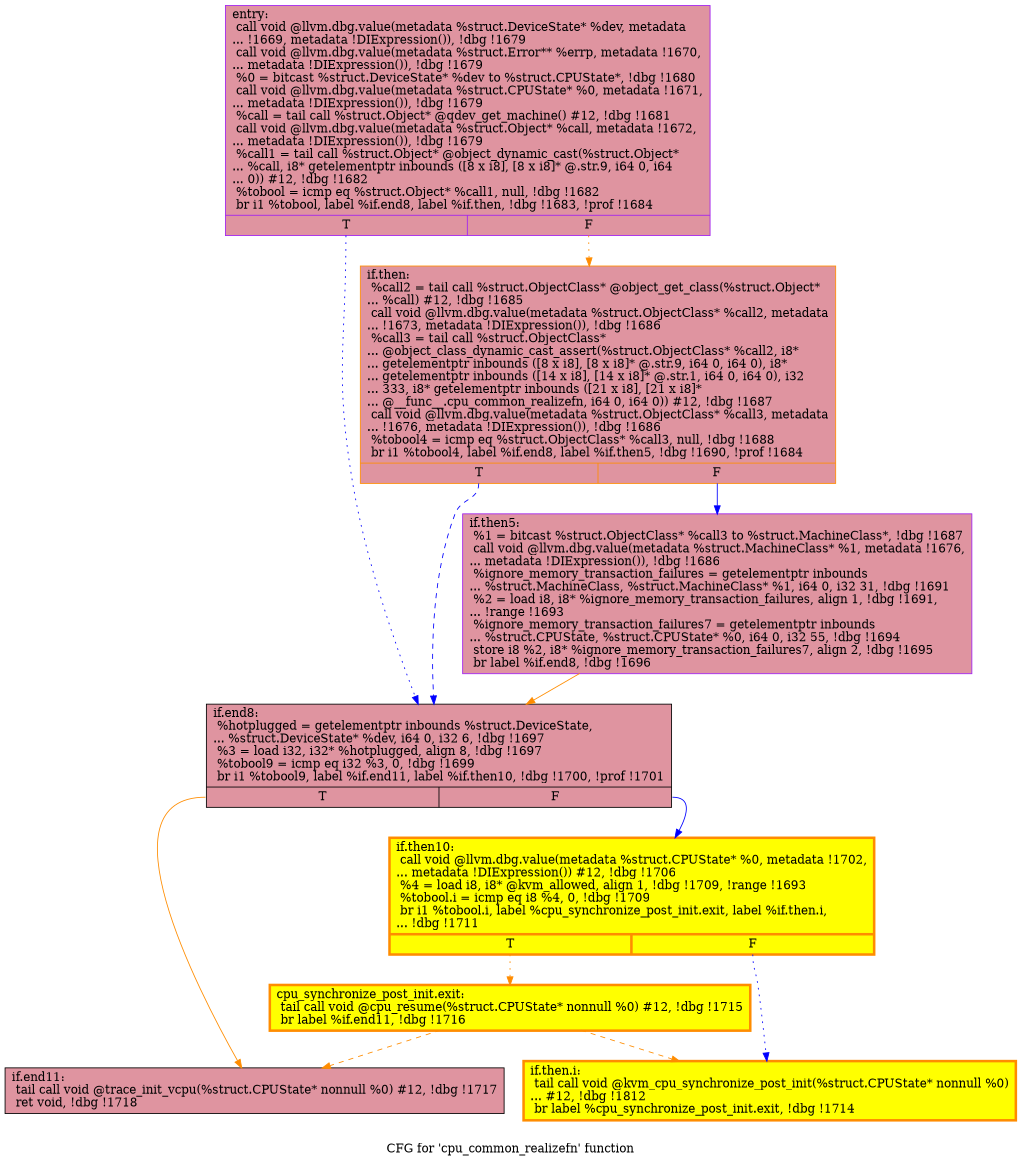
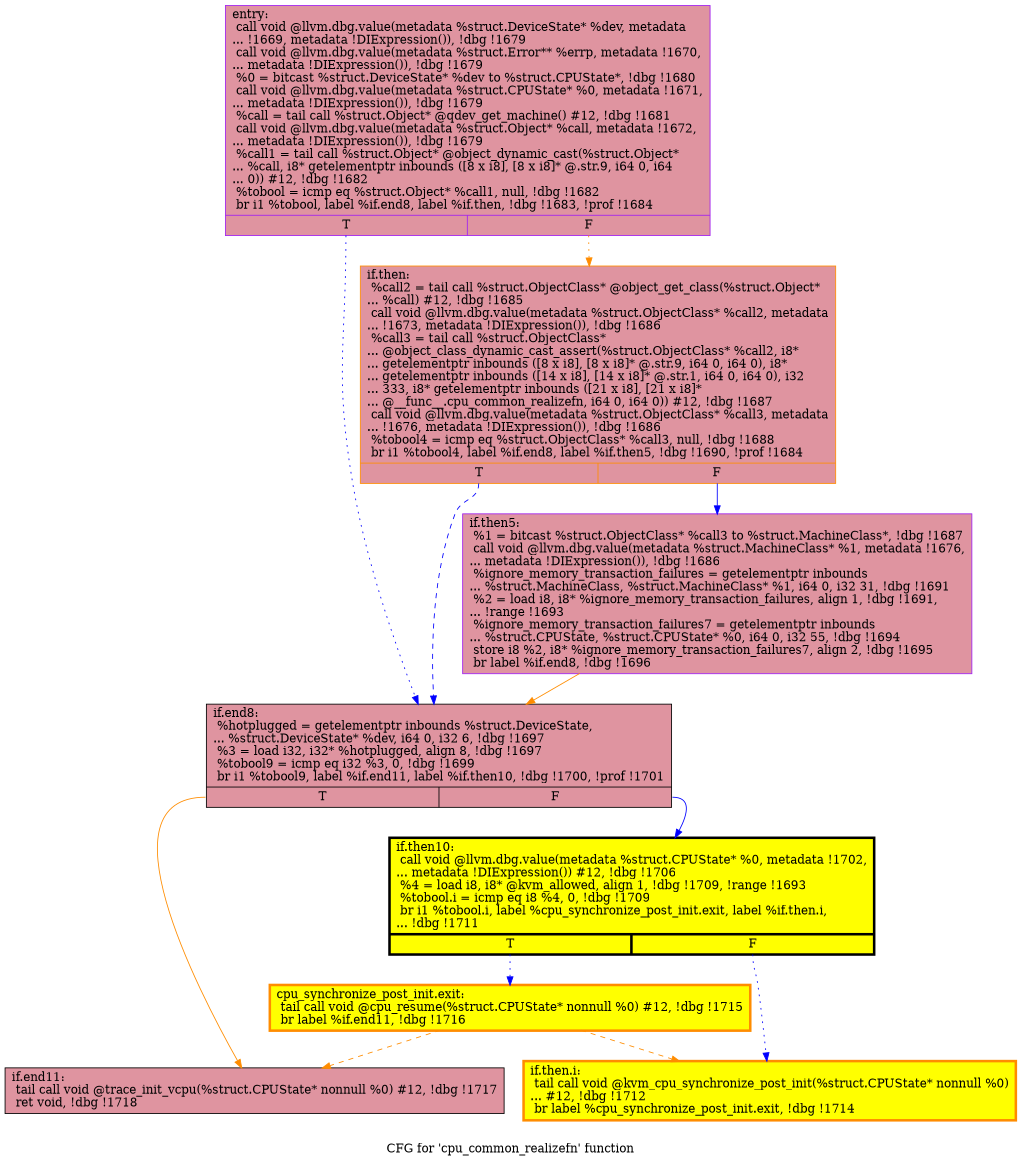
(632, 896) -> (632, 896)
(510, 966) -> (510, 966)
(588, 1097) -> (588, 1097)
